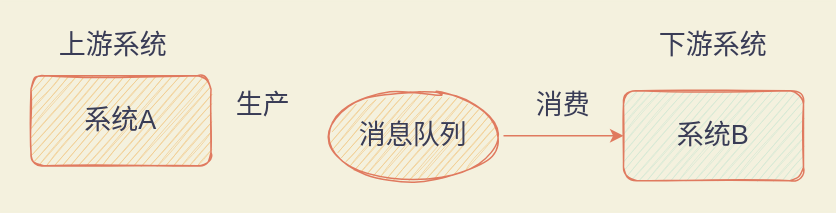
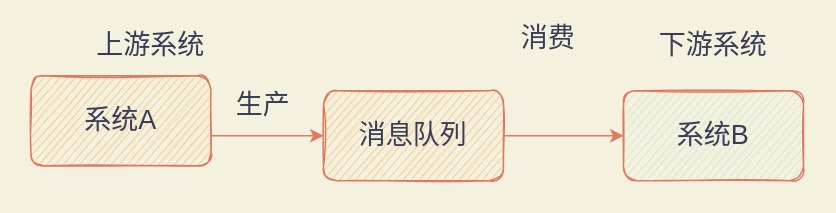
(113, 46) -> (151, 46)
(563, 106) -> (548, 38)
none -> (262, 136)
(413, 136) -> (413, 136)
